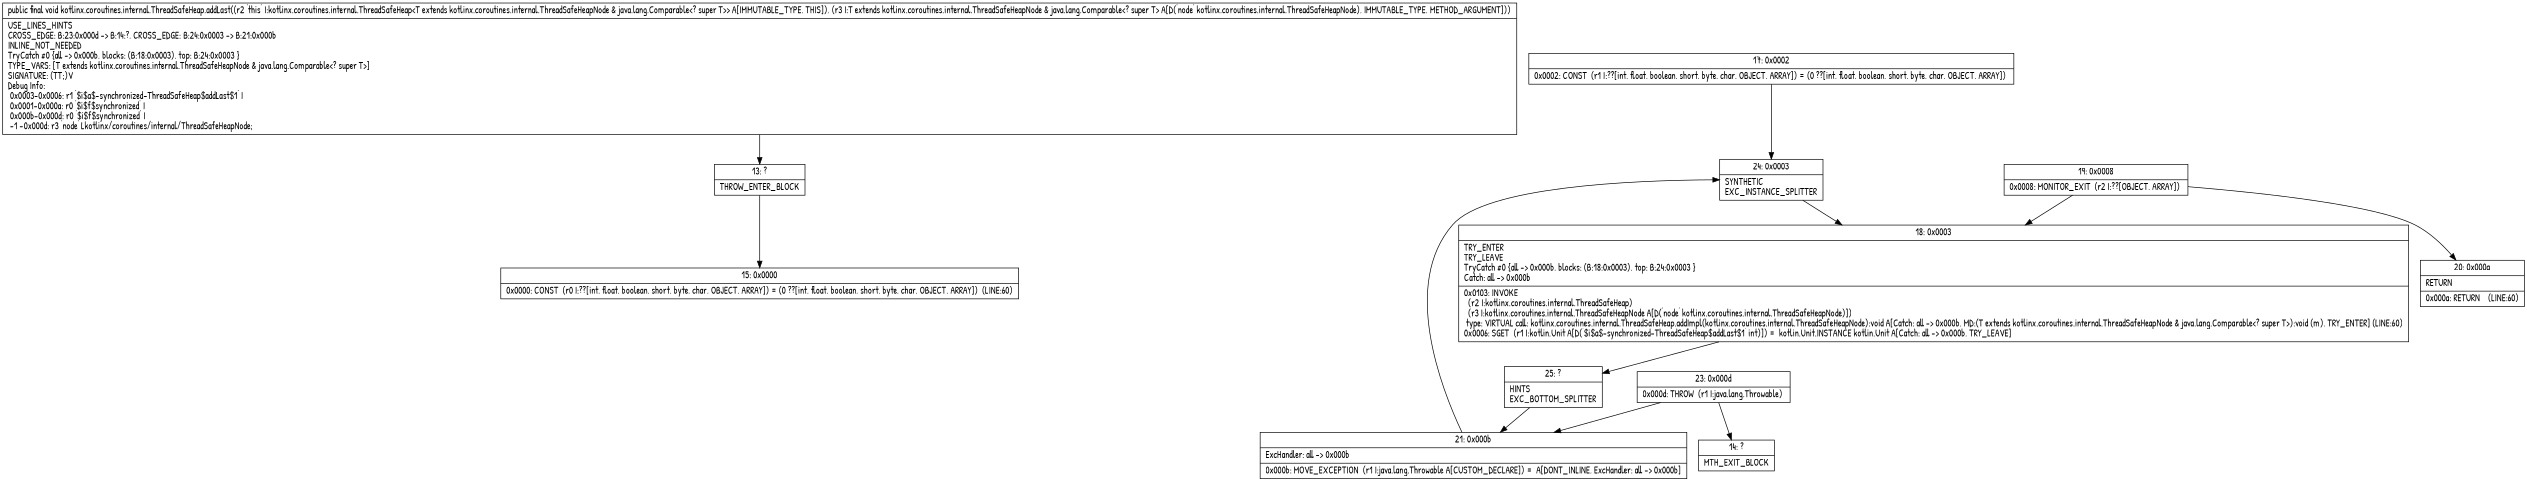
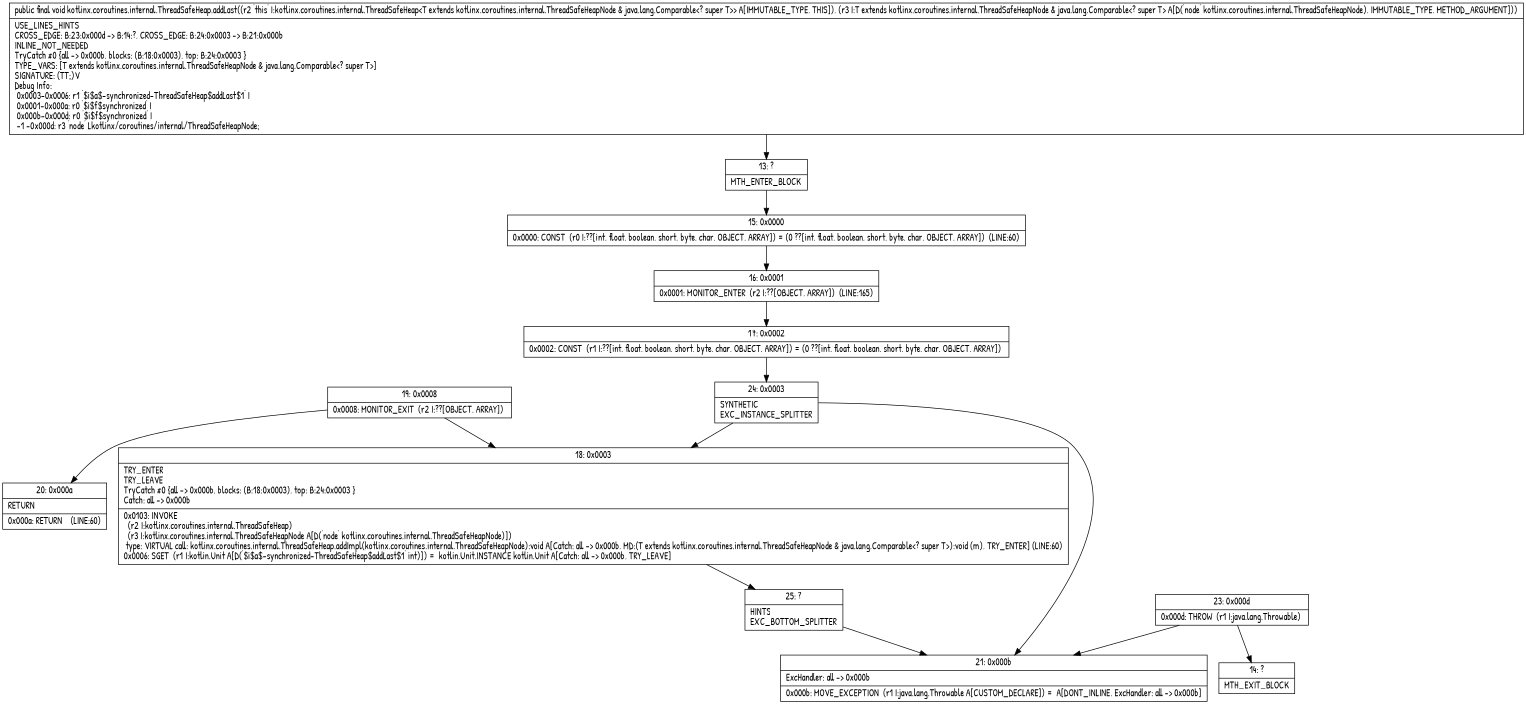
(760, 187) -> (766, 182)
(1473, 211) -> (1060, 436)
none -> (766, 286)
